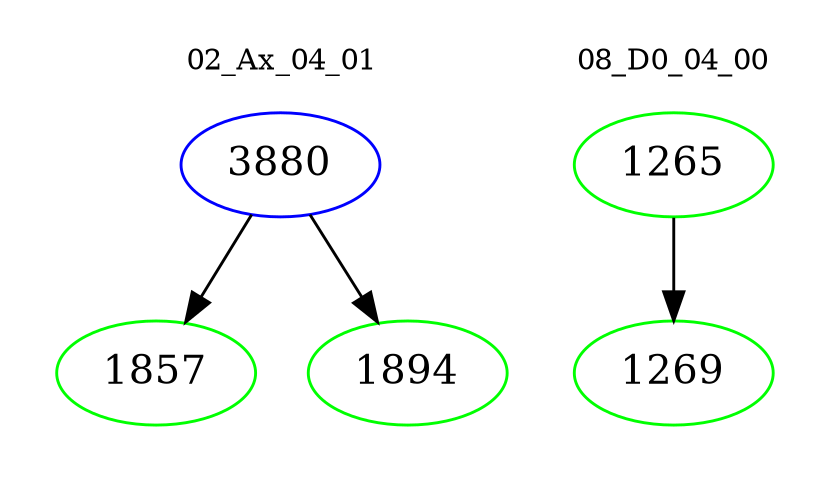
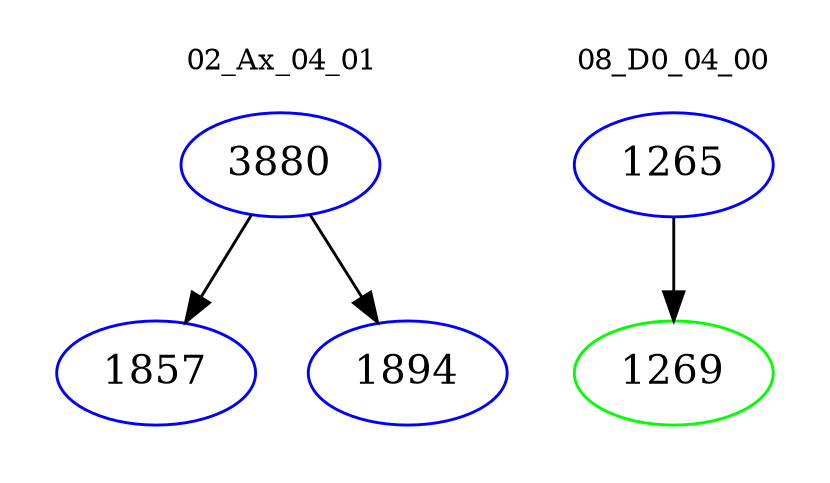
(674, 165) -> (674, 165)
(156, 373) -> (156, 373)
(408, 373) -> (408, 373)
